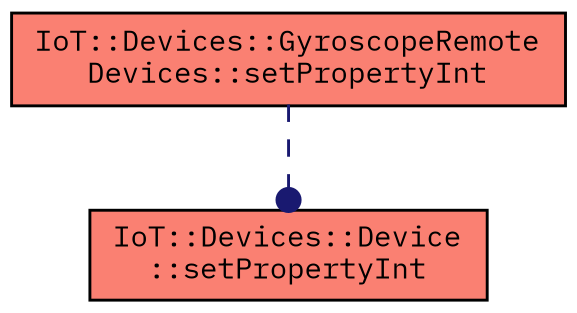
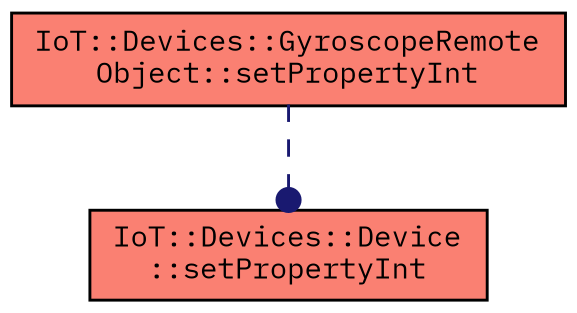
(289, 59) -> (289, 59)
